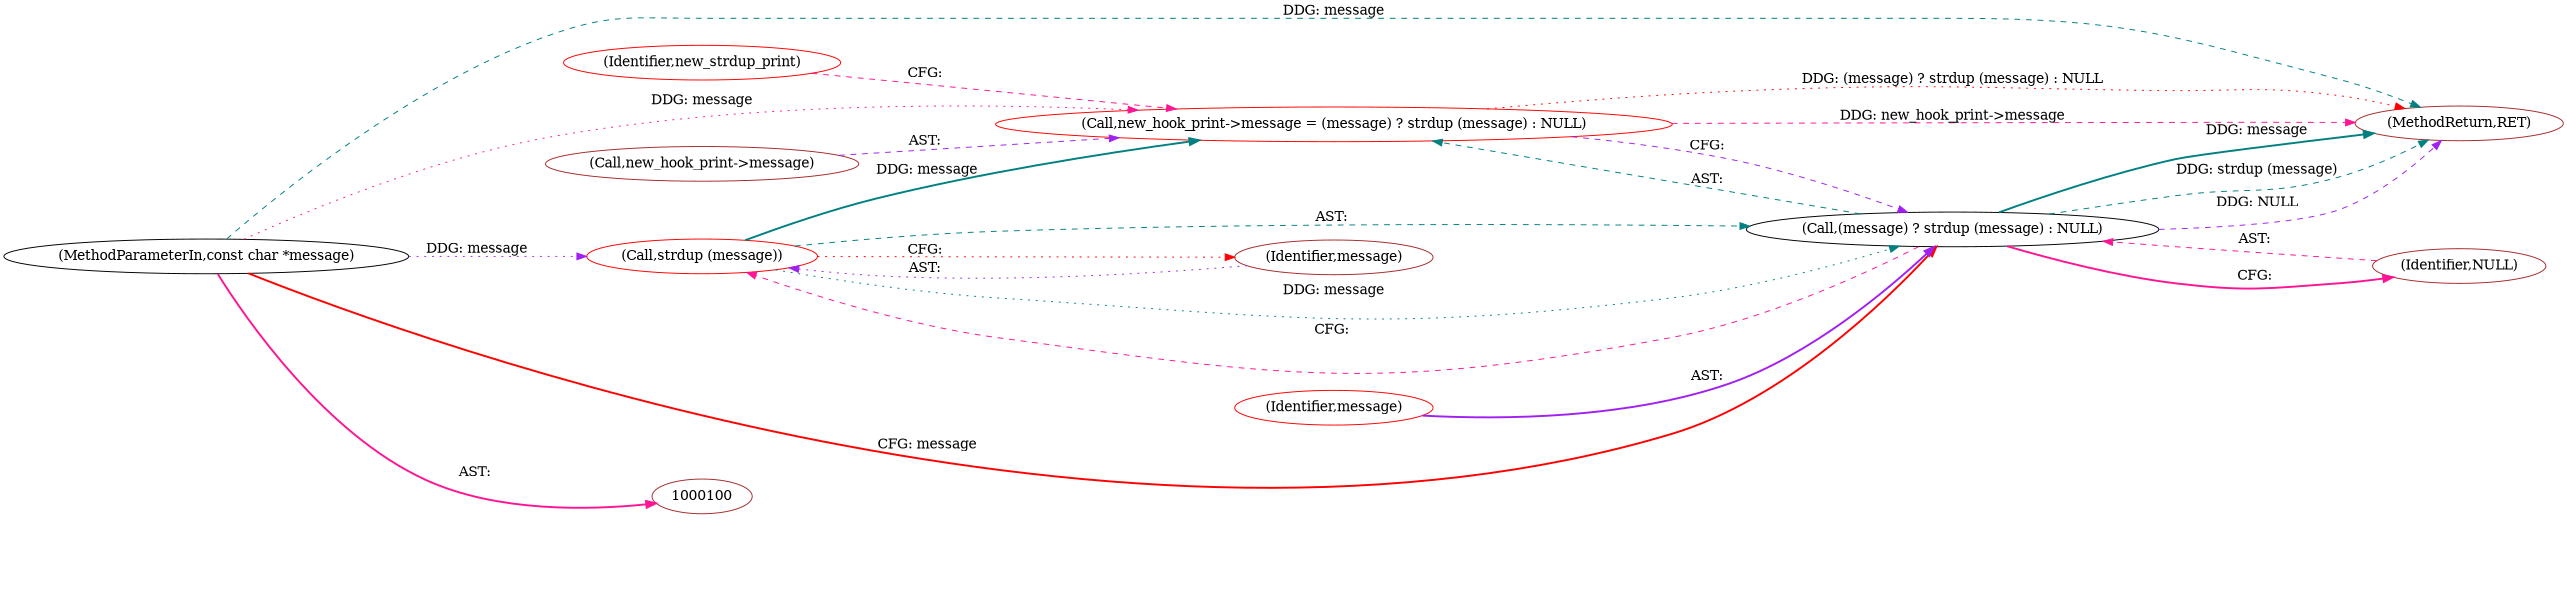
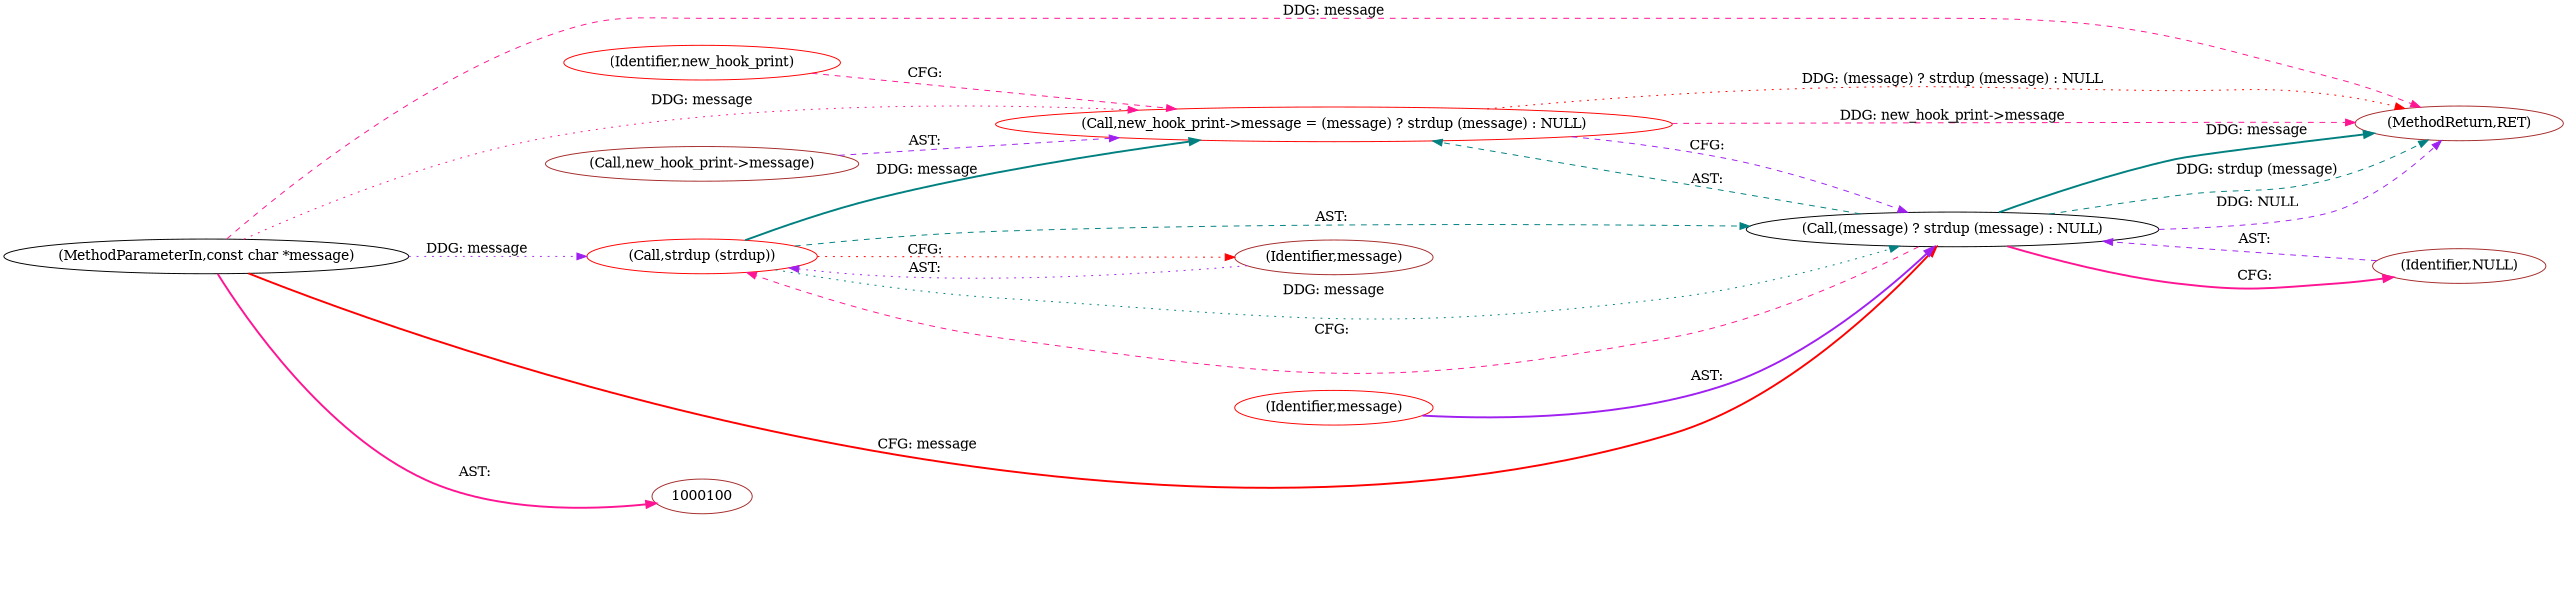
(1293, 18) -> (1293, 18)
(702, 63) -> (702, 63)
(2245, 252) -> (2245, 252)
(702, 256) -> (702, 256)
